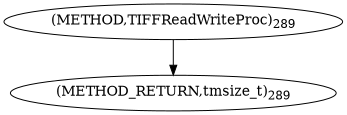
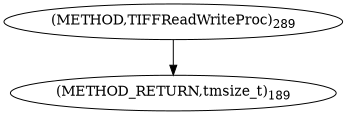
(279, 92) -> (279, 92)
